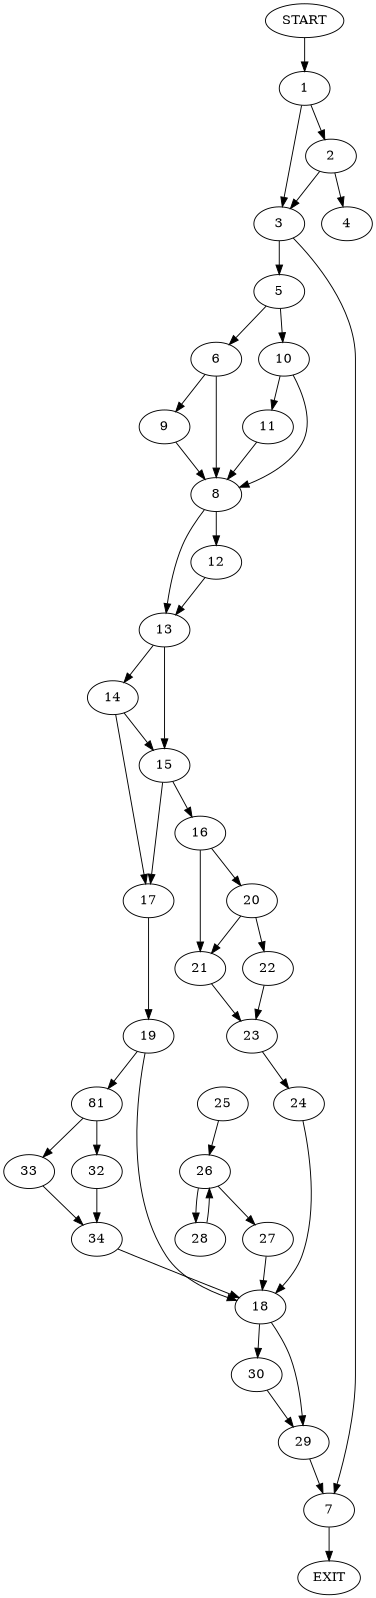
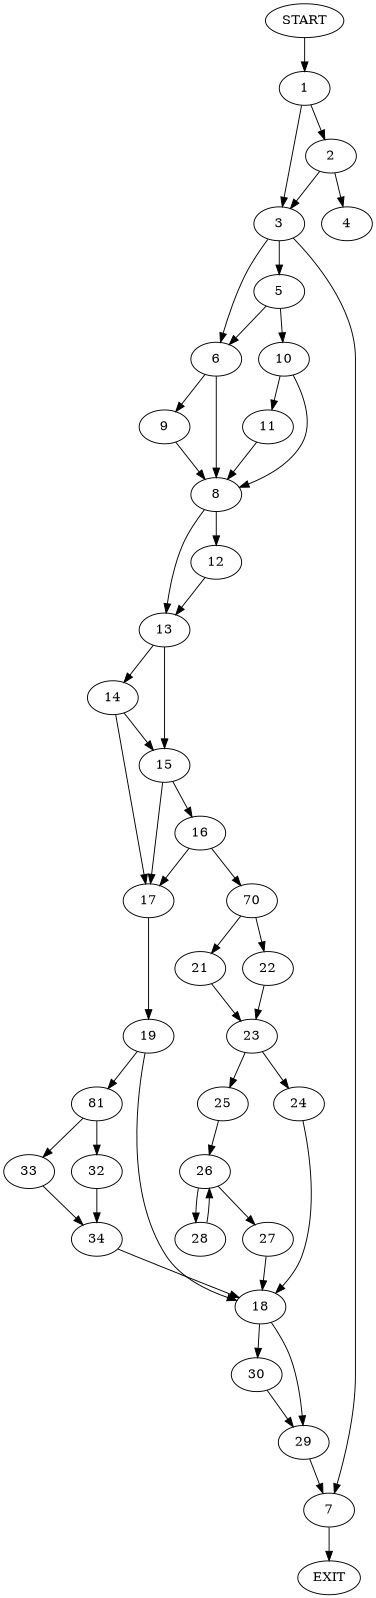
none -> (241, 284)
(200, 896) -> (177, 863)
(252, 901) -> (252, 901)
none -> (239, 1066)
